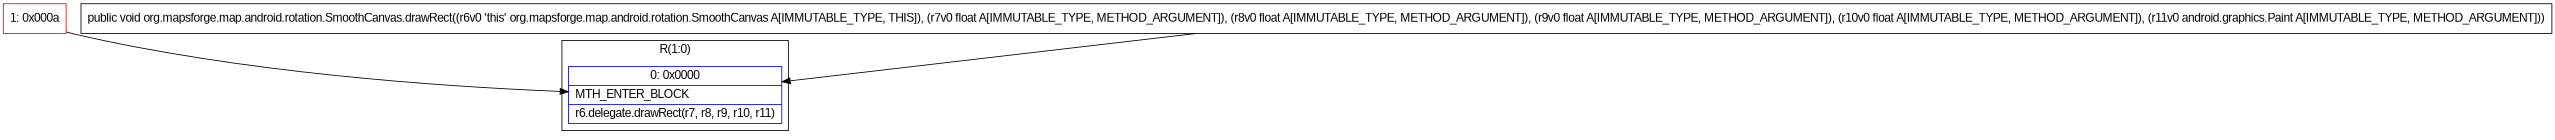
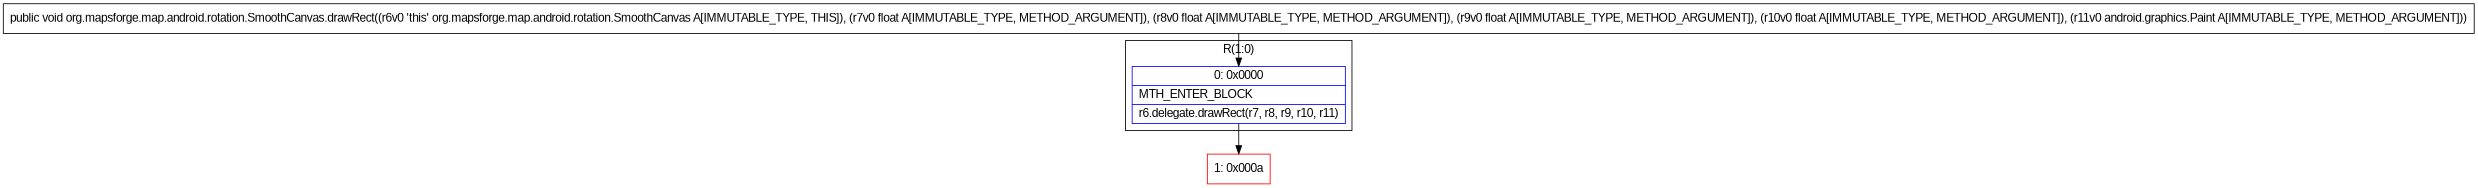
(312, 73) -> (1239, 136)
